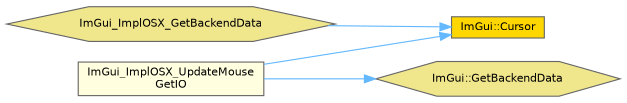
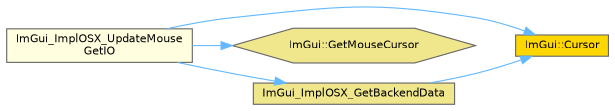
(171, 24) -> (354, 94)
none -> (226, 72)
(498, 79) -> (354, 46)
